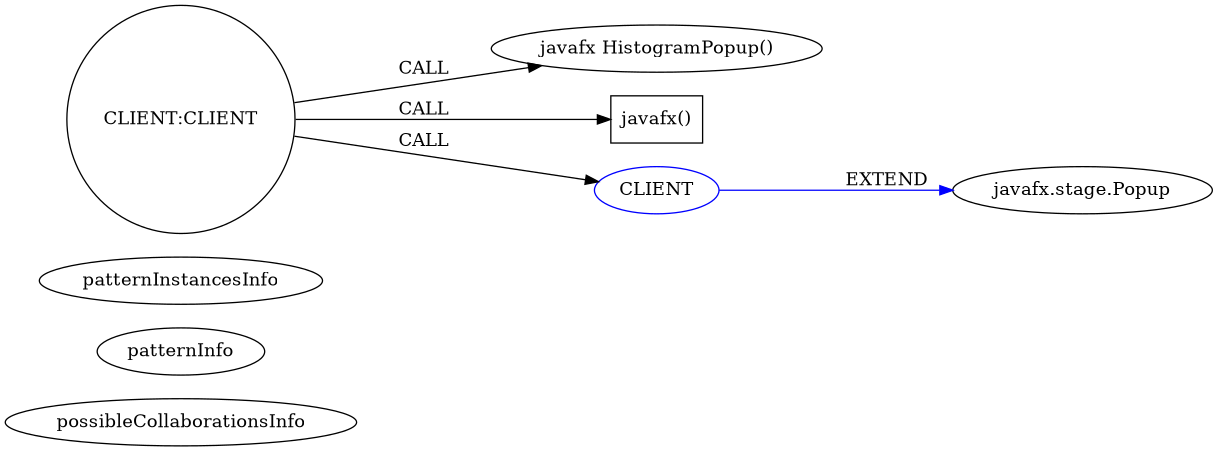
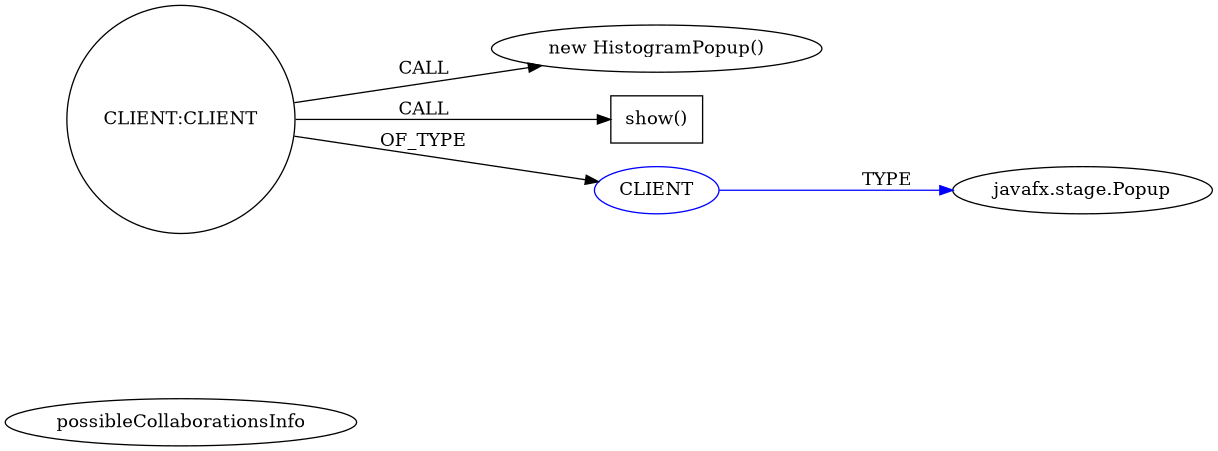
(657, 49) -> (657, 49)
(657, 119) -> (657, 119)
(424, 141) -> (424, 141)
(887, 180) -> (887, 180)
(181, 281) -> none
(181, 351) -> none
